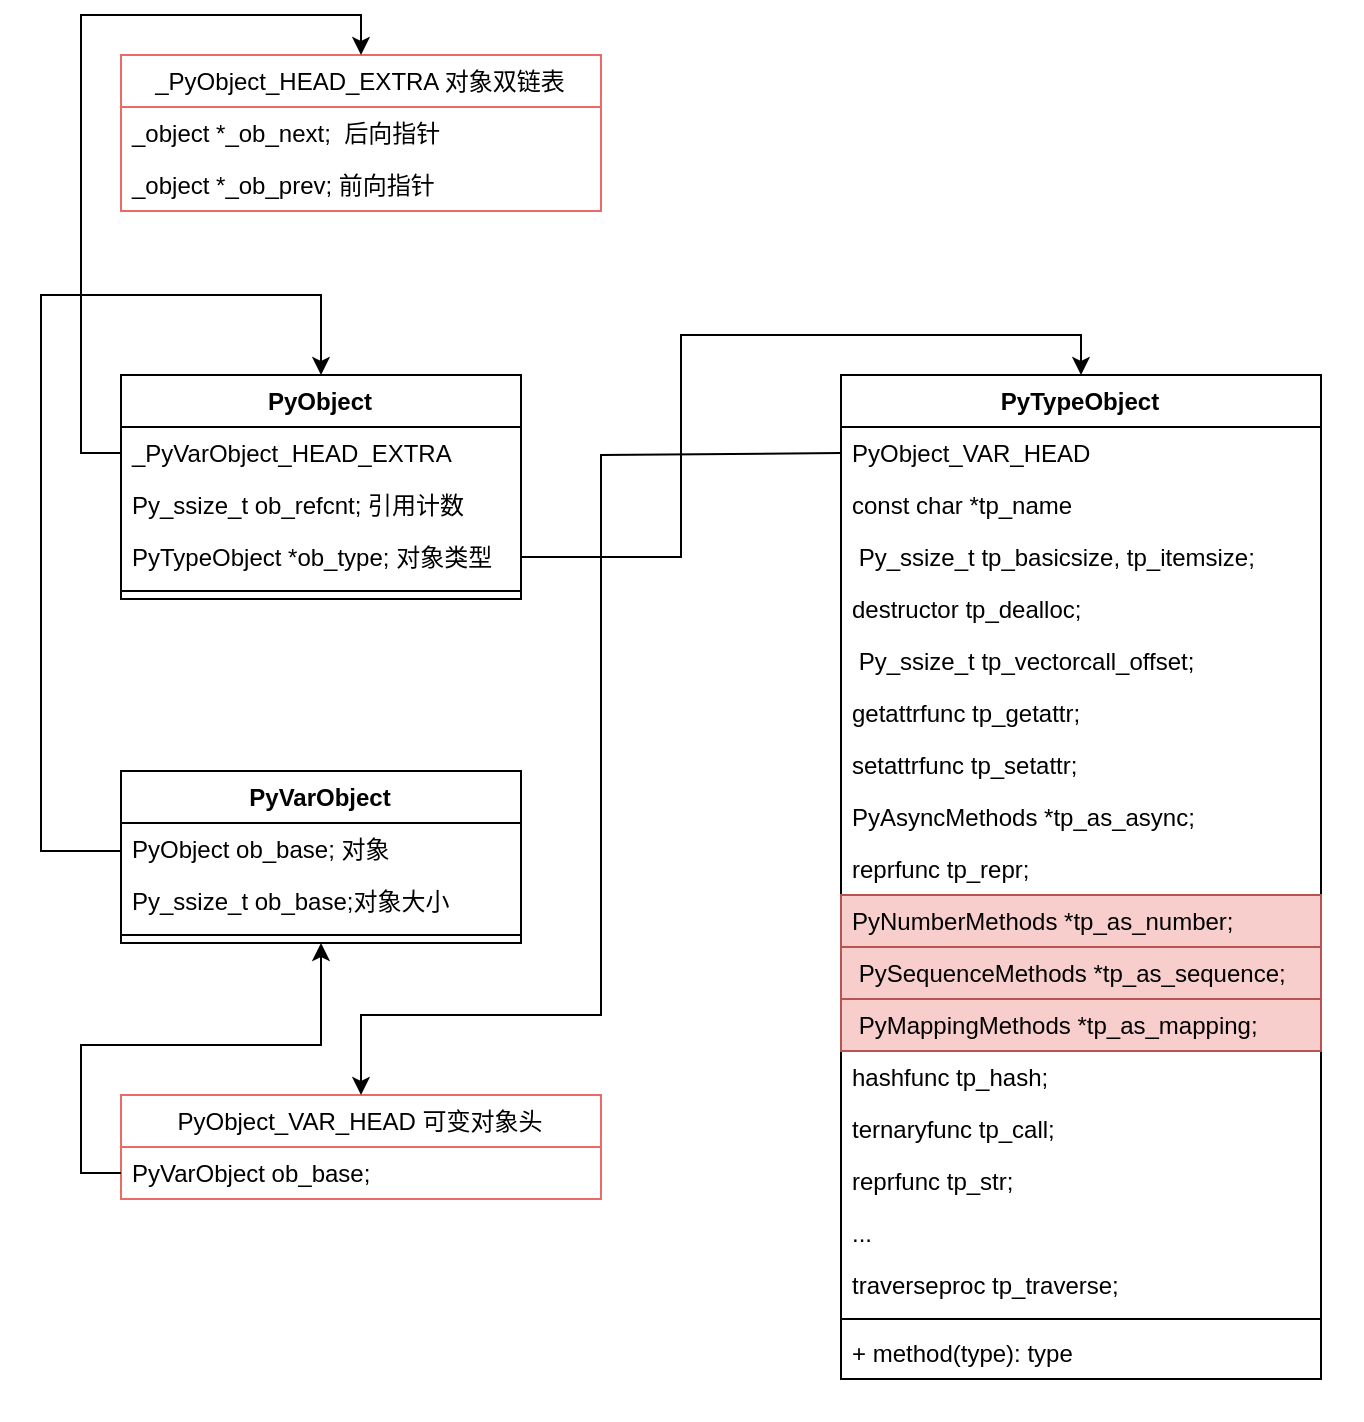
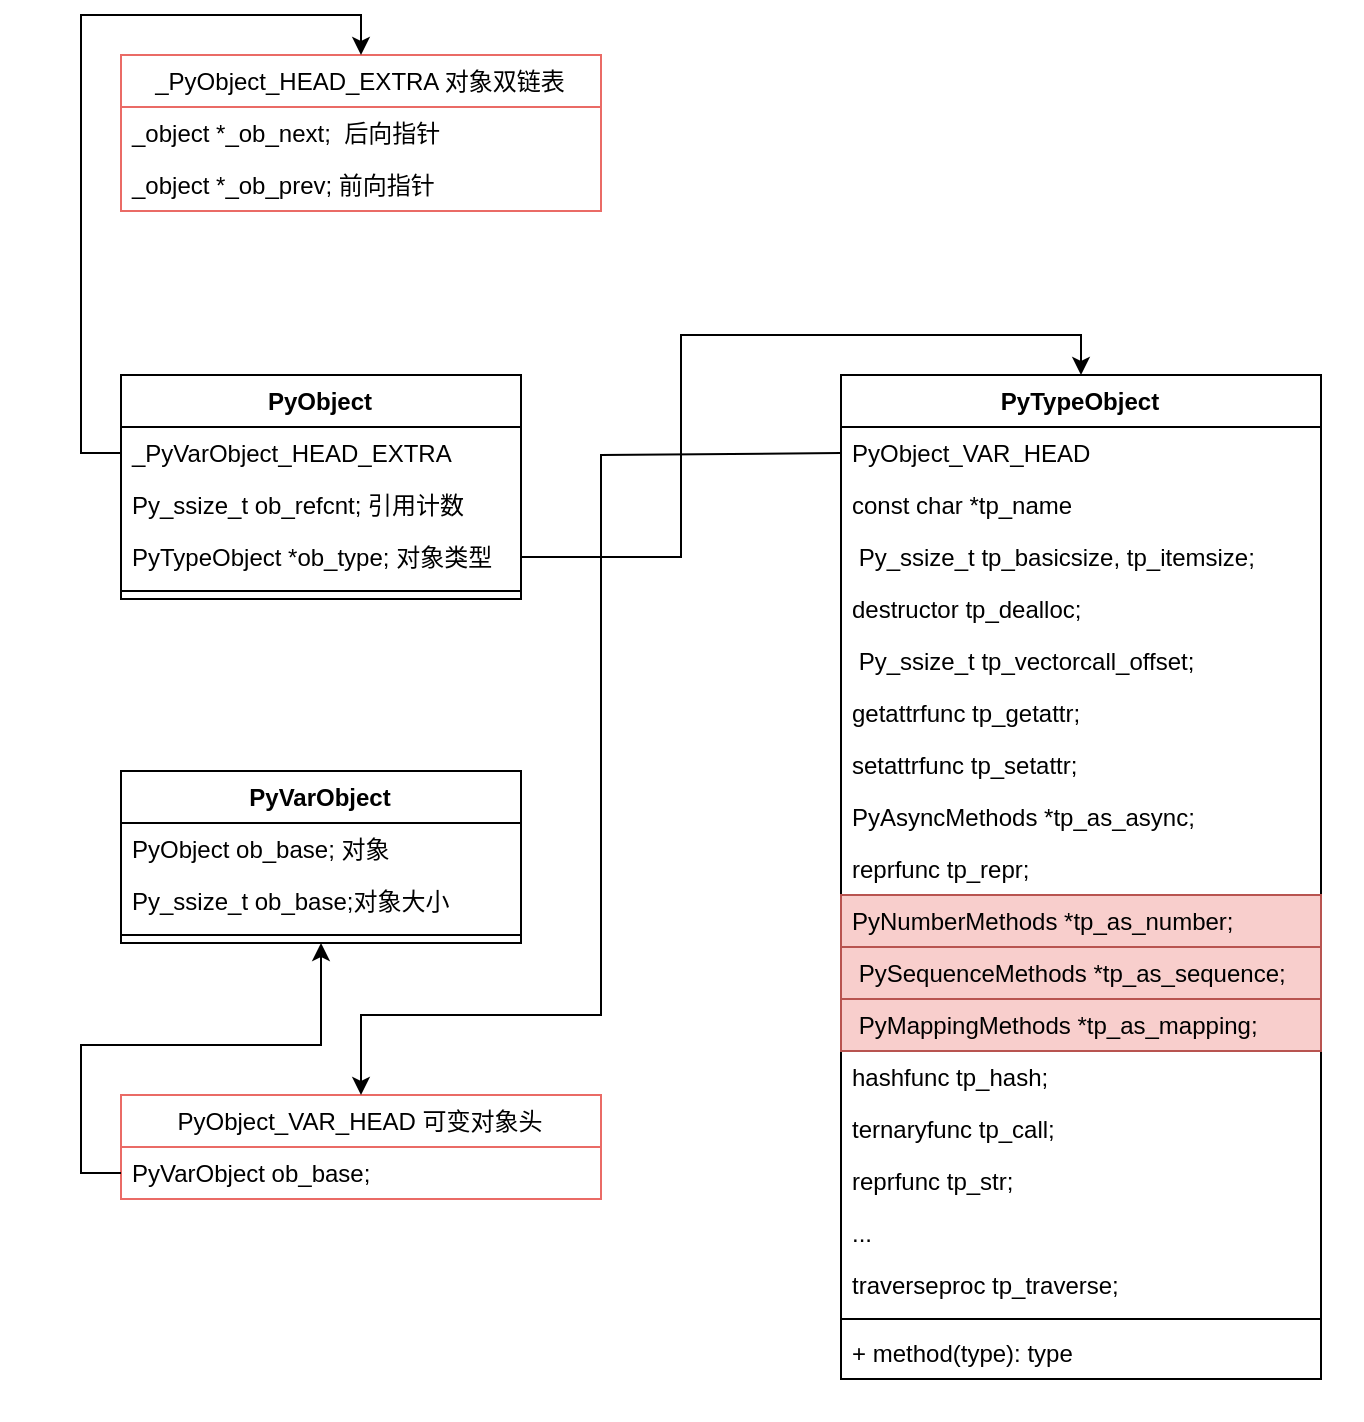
(41, 438) -> none
